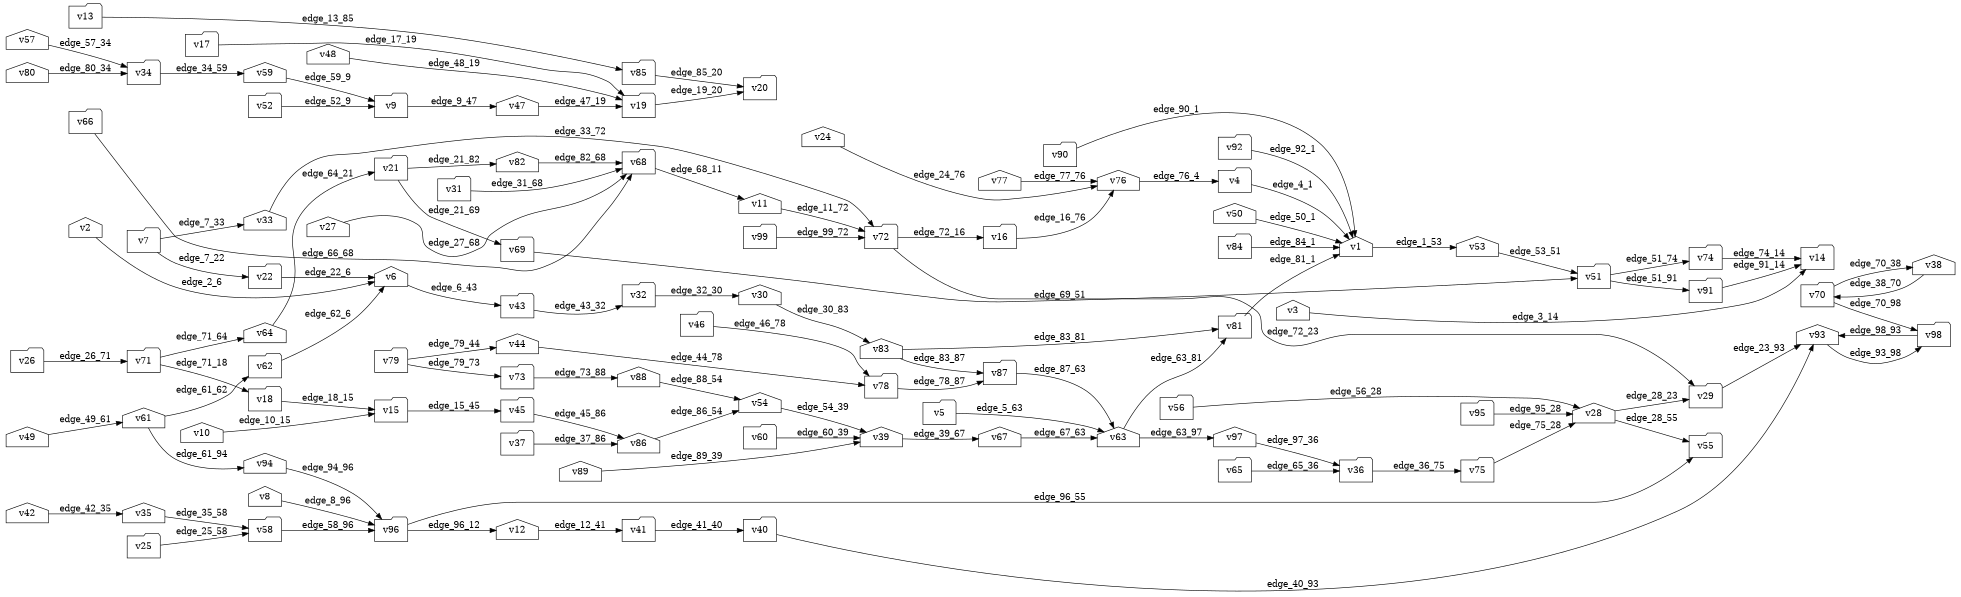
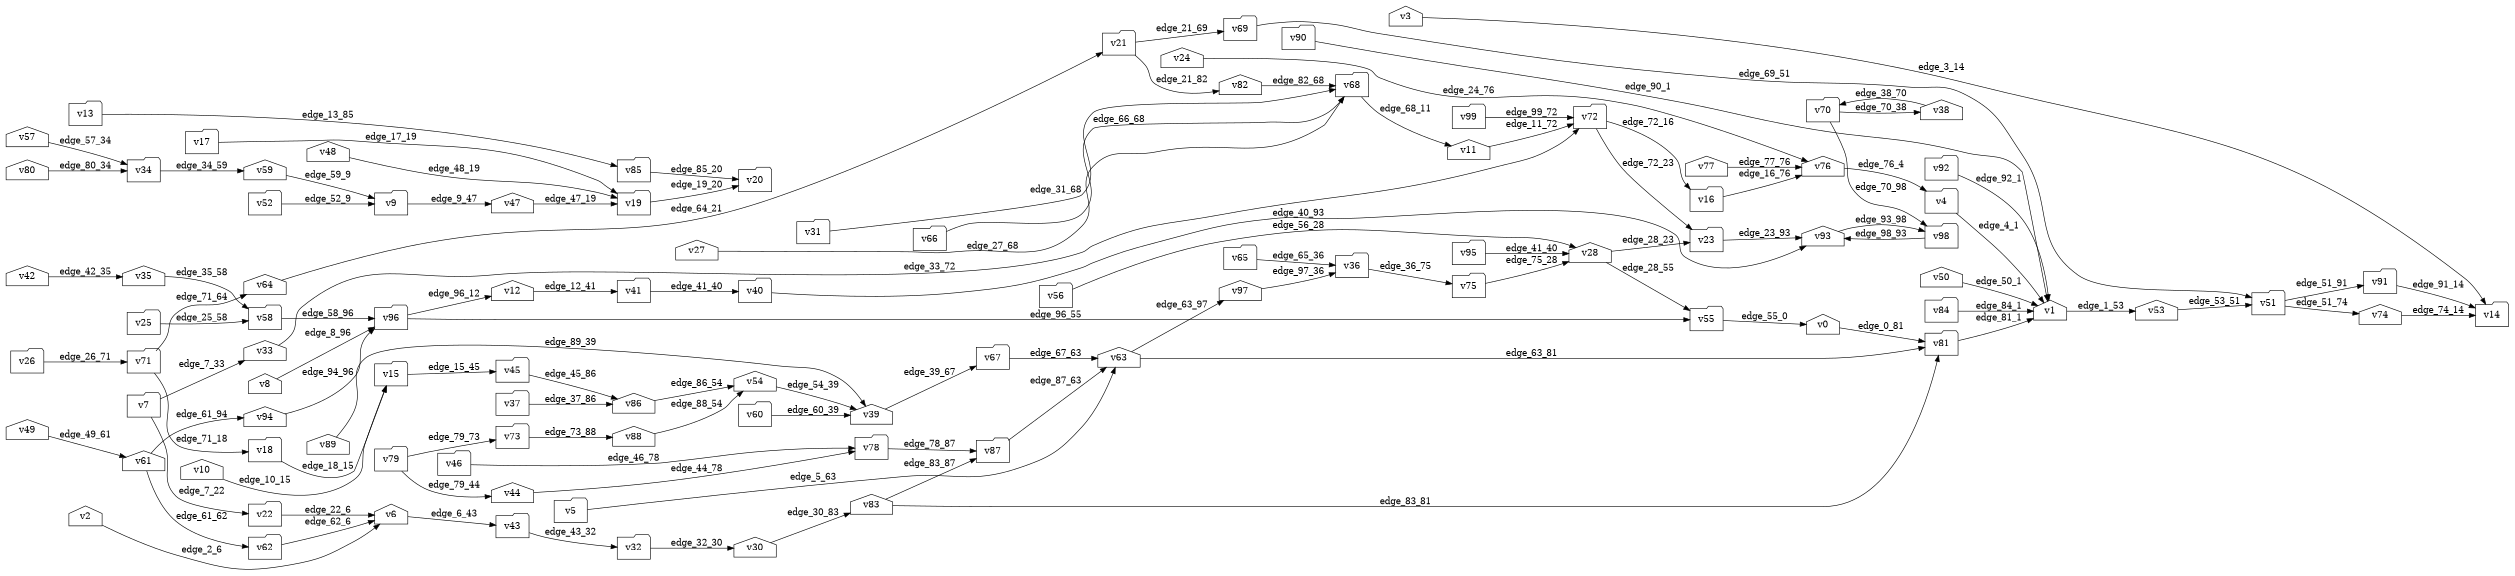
(1706, 258) -> (2380, 315)
none -> (1823, 325)
(1706, 397) -> (1707, 241)
(1536, 409) -> (1532, 249)
(1000, 438) -> (993, 358)
